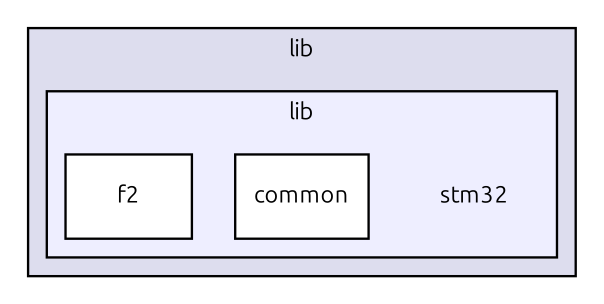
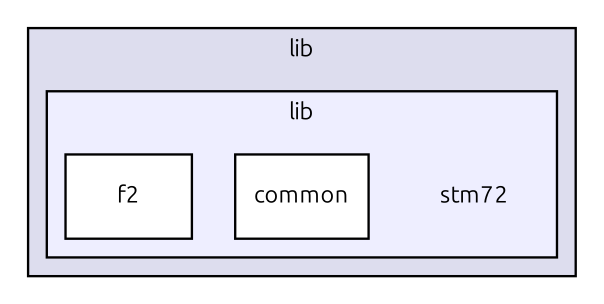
(475, 197) -> (475, 197)
